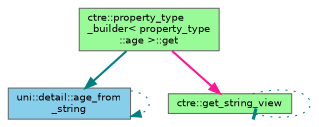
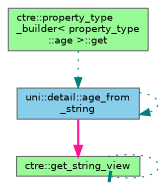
(110, 66) -> (78, 64)
(192, 69) -> (78, 132)
